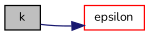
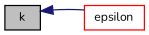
(56, 26) -> (69, 9)
